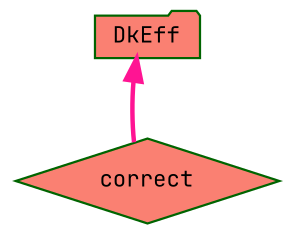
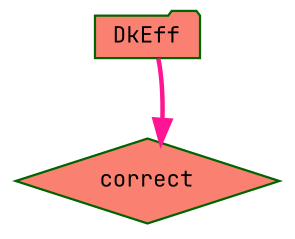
(132, 112) -> (162, 89)
